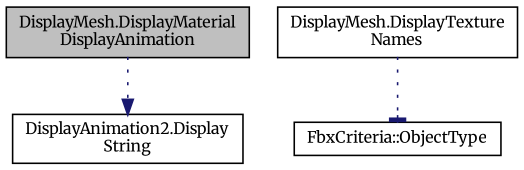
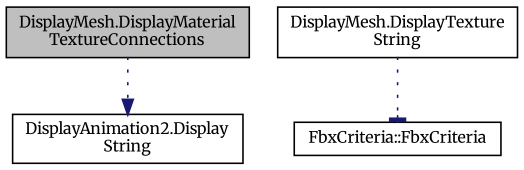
(128, 32) -> (128, 32)
(398, 32) -> (398, 32)
(398, 139) -> (398, 139)
